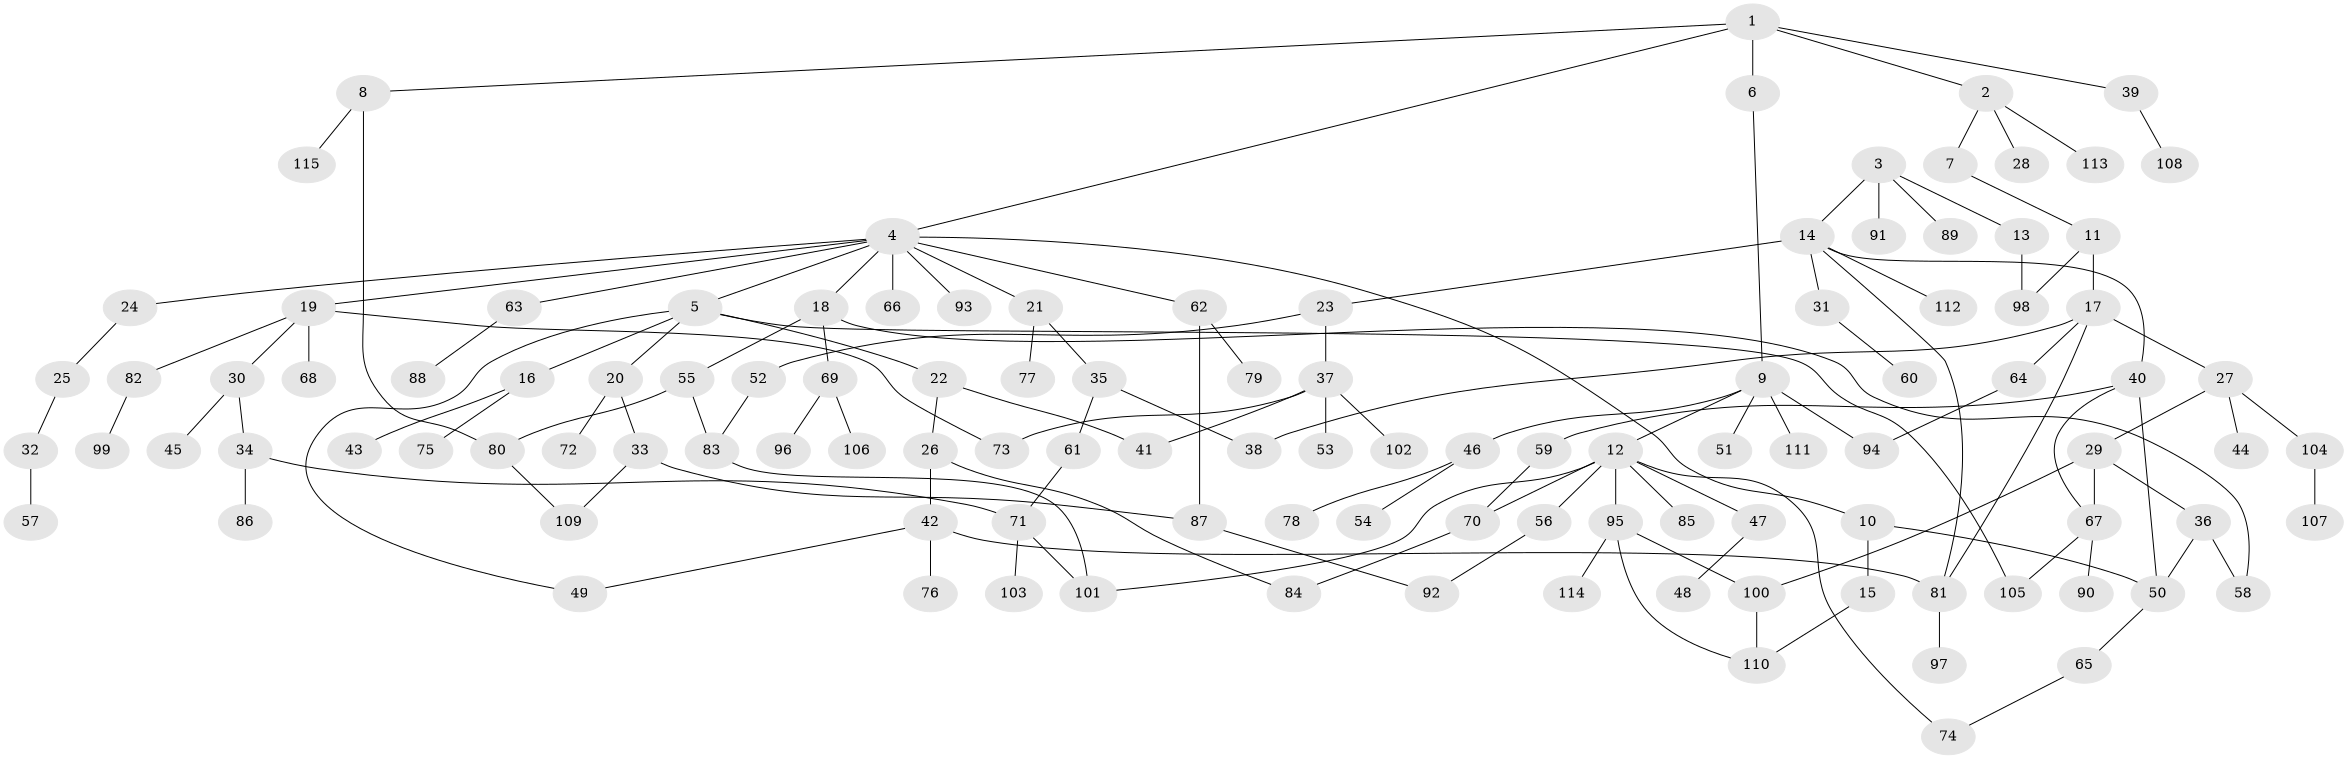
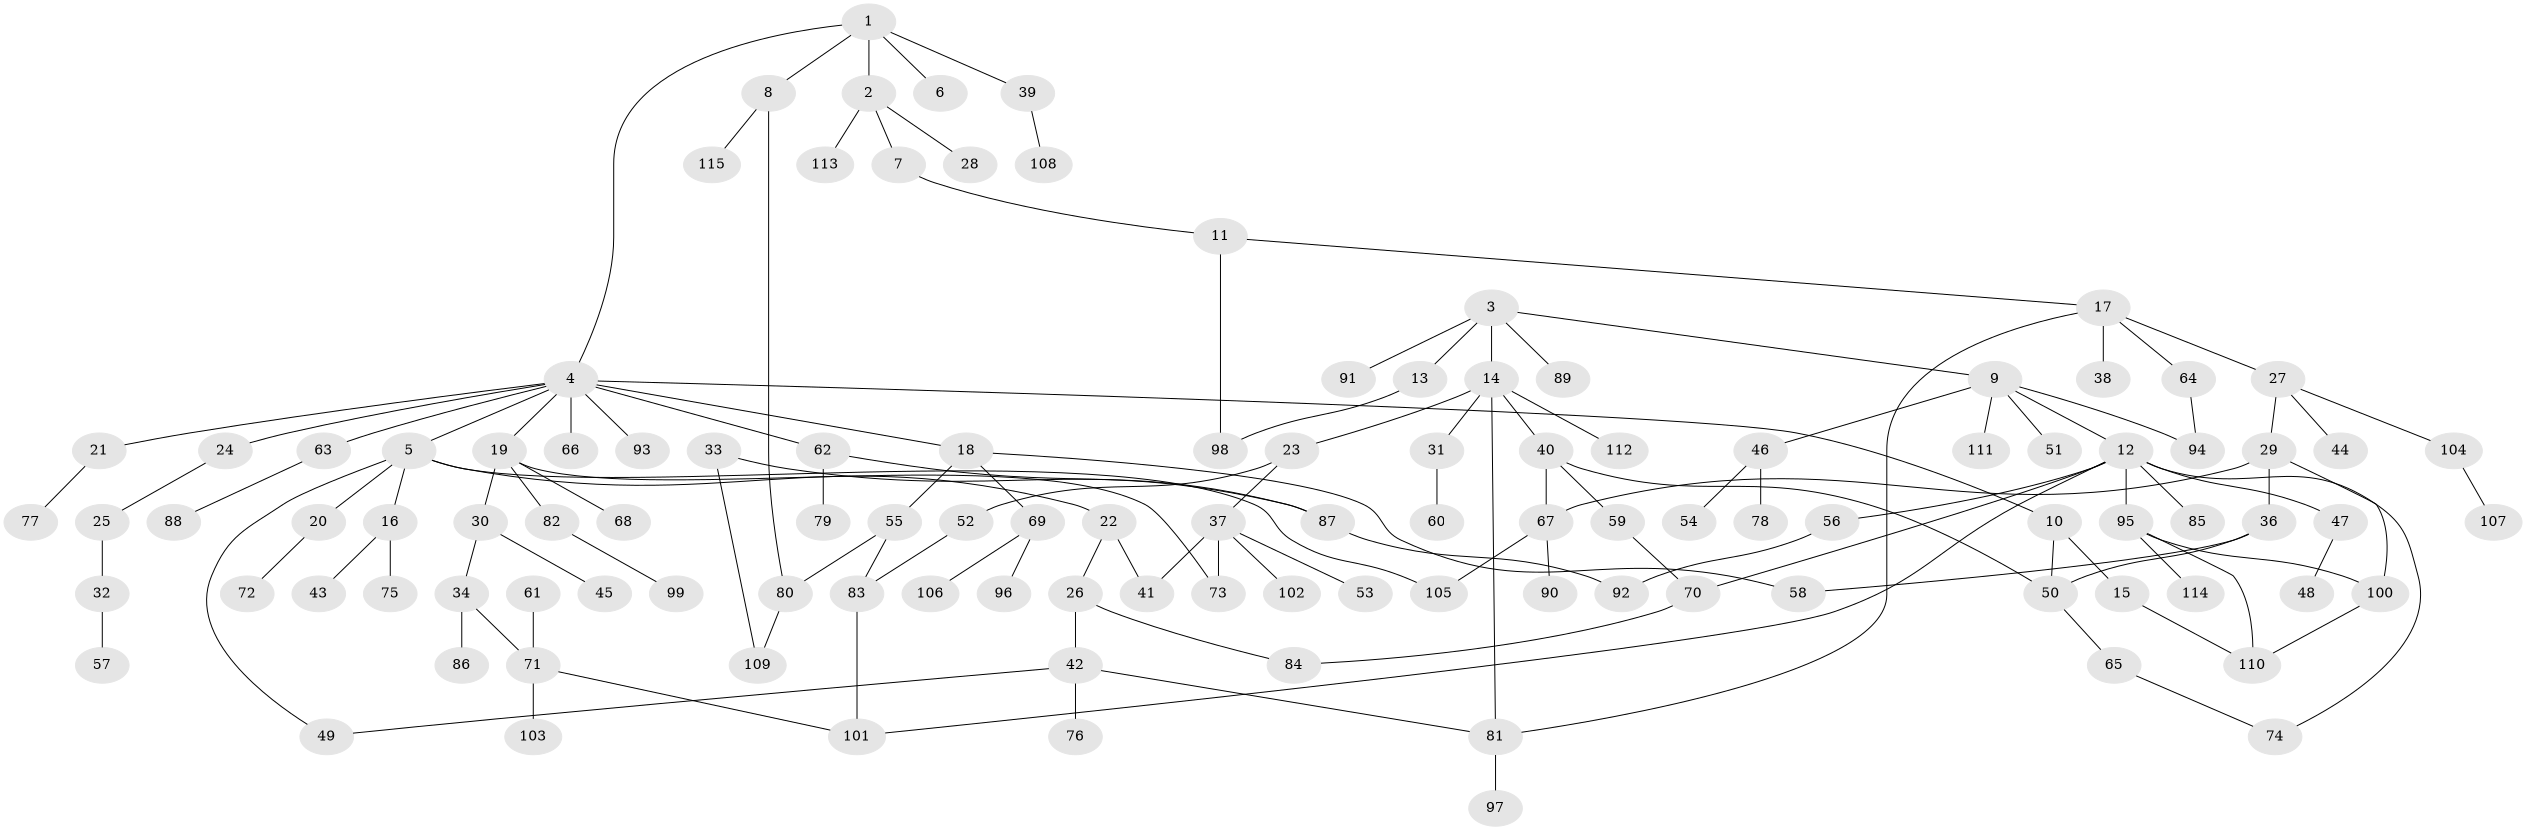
(1758, 236) -> (1743, 344)
(1099, 379) -> none
(628, 415) -> none
